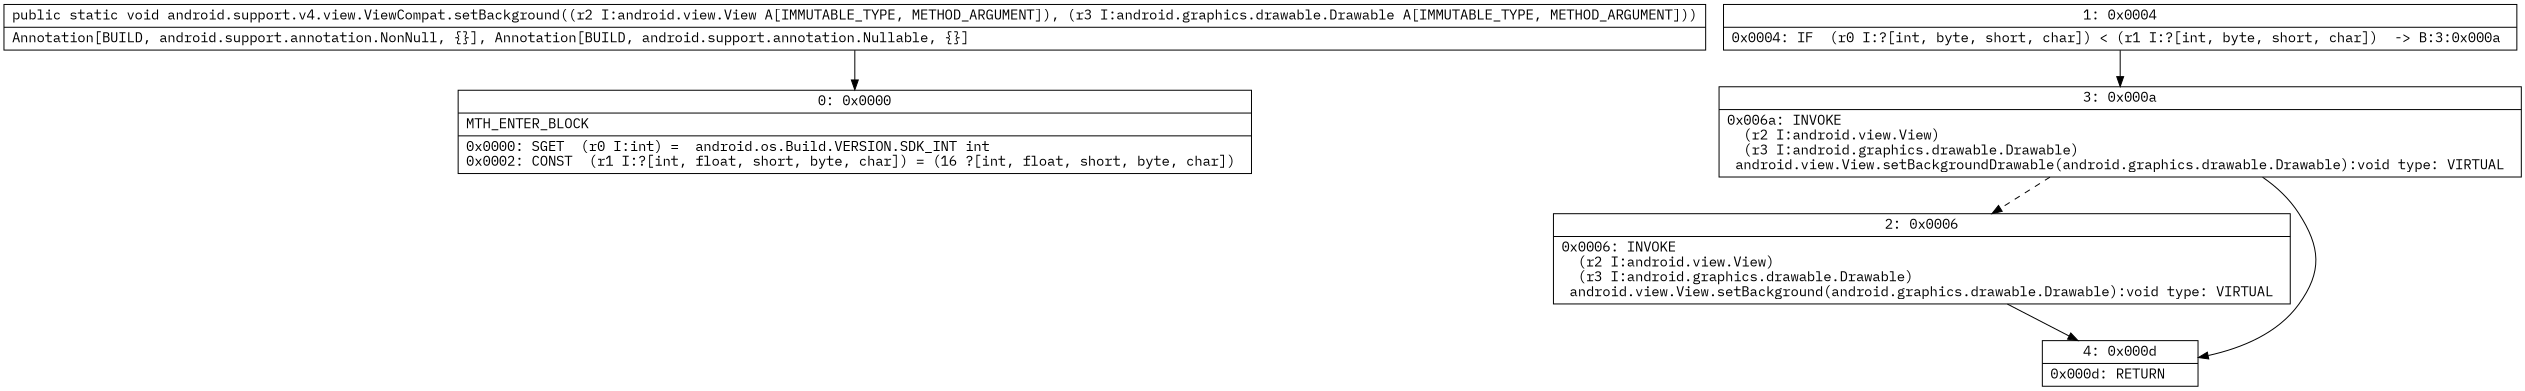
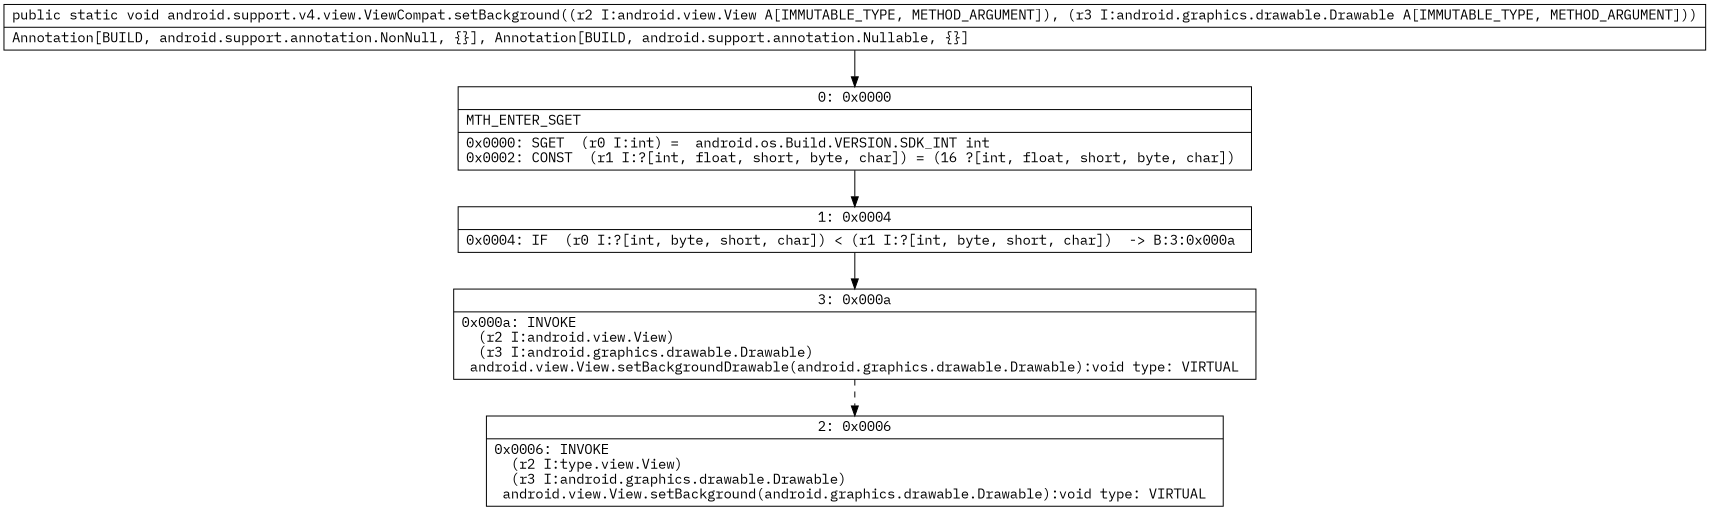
(1793, 120) -> (528, 323)
(528, 124) -> (524, 120)
none -> (855, 183)
(1668, 262) -> (589, 465)
(2120, 363) -> none
